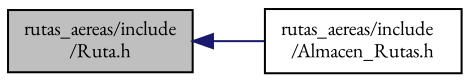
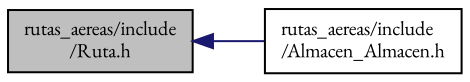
(363, 41) -> (363, 41)
